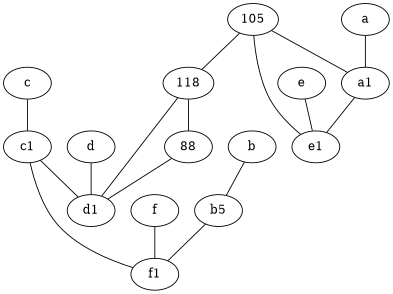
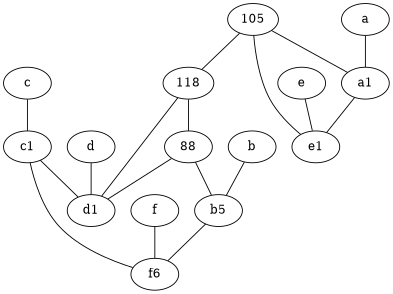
none -> (203, 179)
(155, 274) -> (155, 274)
